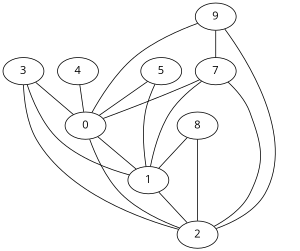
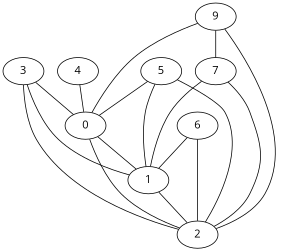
(154, 99) -> none
(198, 126) -> (198, 126)
none -> (232, 140)
